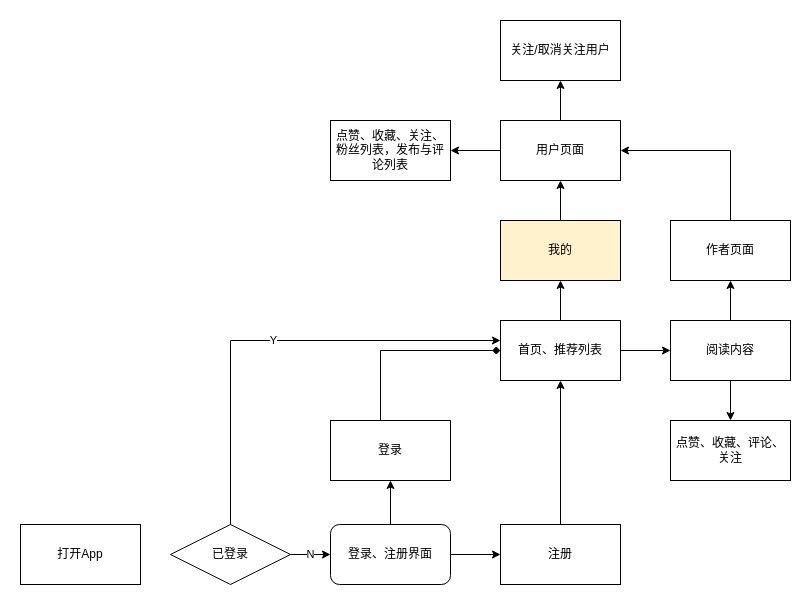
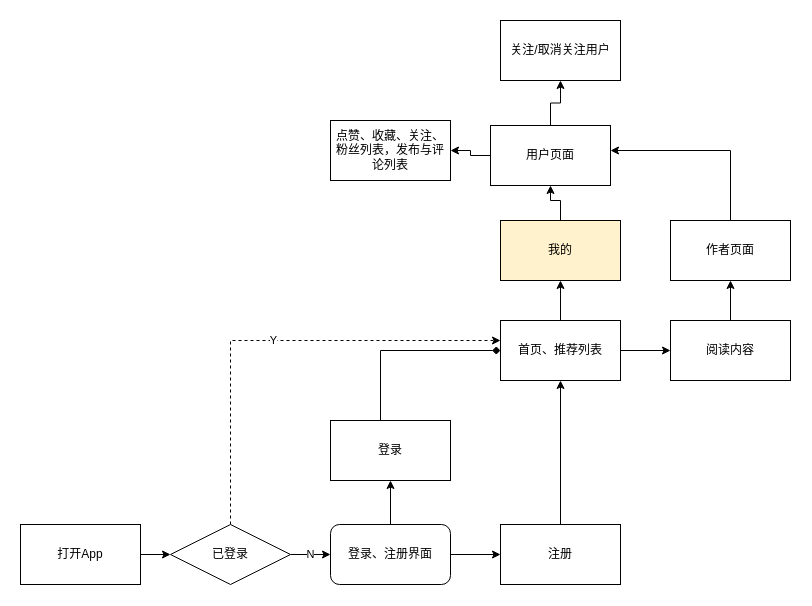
(561, 151) -> (551, 156)
(270, 341) -> (270, 341)
(731, 397) -> none
(731, 451) -> none
none -> (160, 555)
